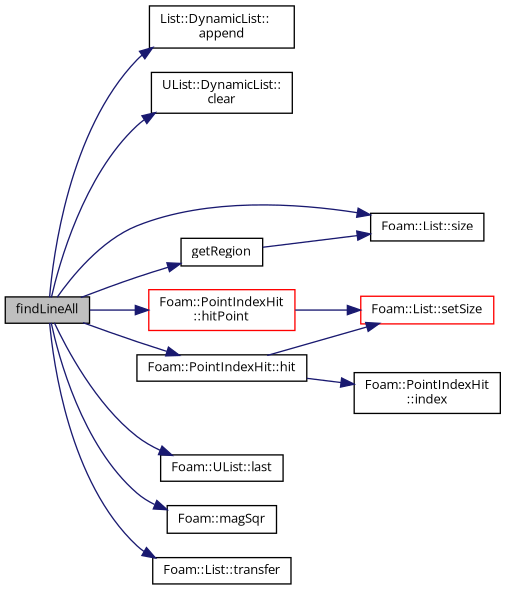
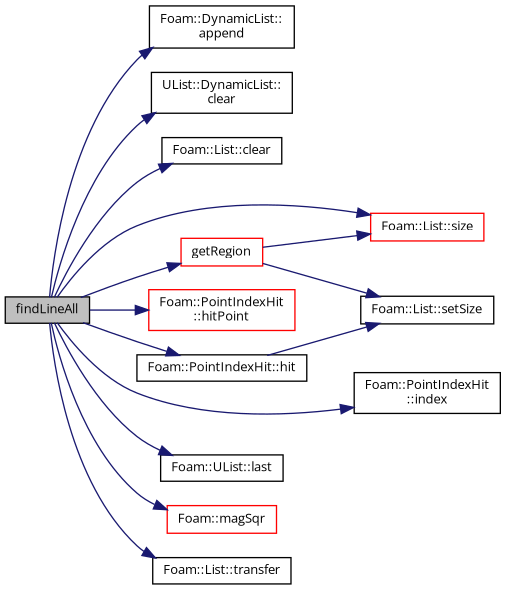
(222, 27) -> (222, 27)
none -> (222, 151)
(427, 227) -> (427, 227)
(222, 252) -> (222, 252)
(321, 310) -> (315, 278)
(427, 310) -> (427, 310)
(324, 380) -> (184, 407)
(222, 519) -> (222, 519)
